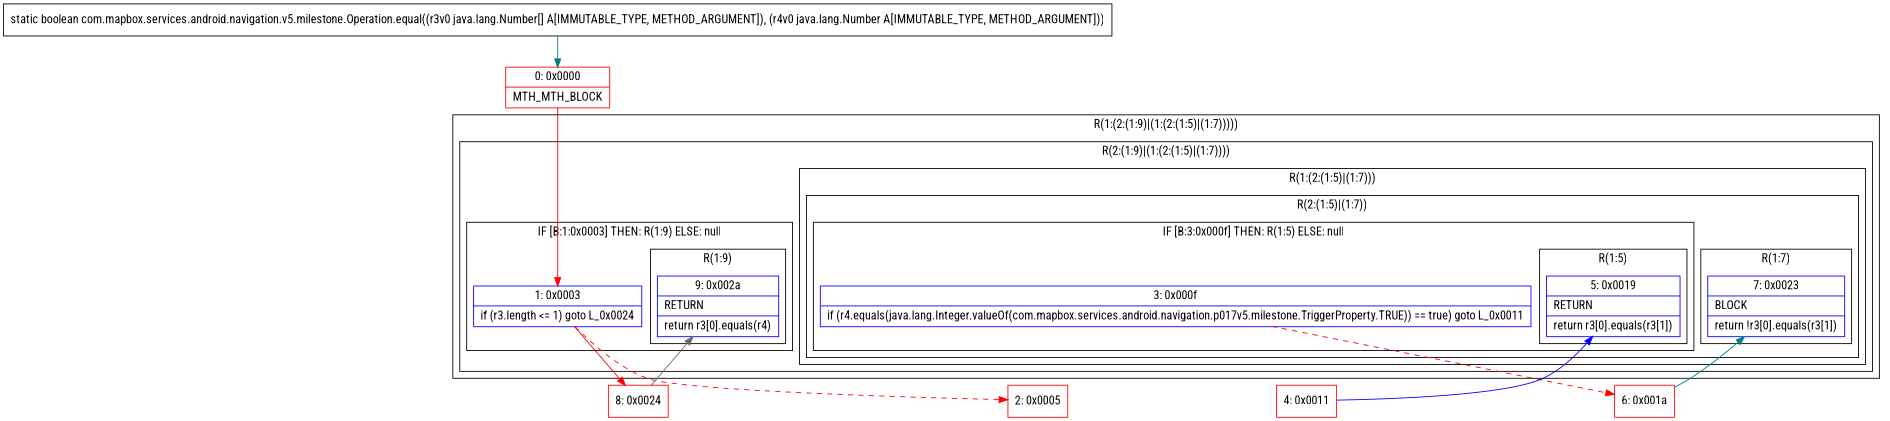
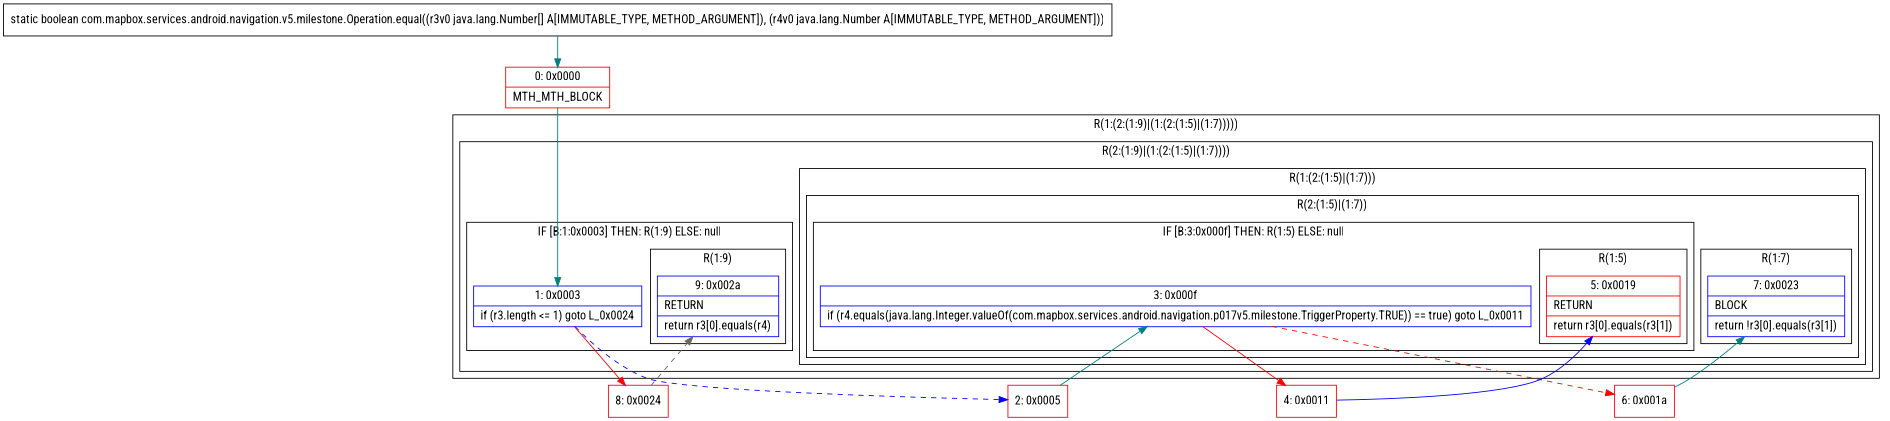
(558, 193) -> (558, 193)
(1613, 306) -> (1613, 306)
none -> (1120, 345)
none -> (1229, 345)
(669, 364) -> (669, 364)
(778, 391) -> (778, 391)
